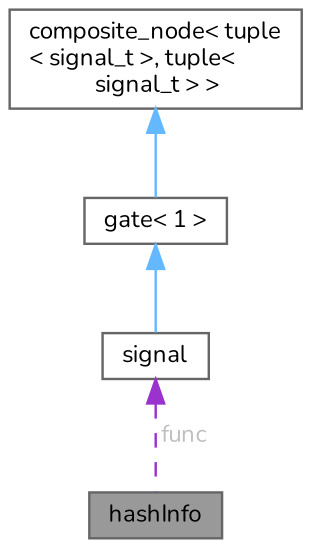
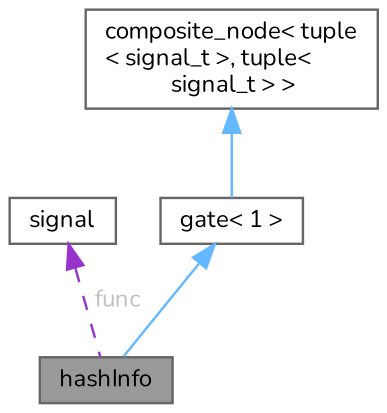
(156, 301) -> (161, 310)
